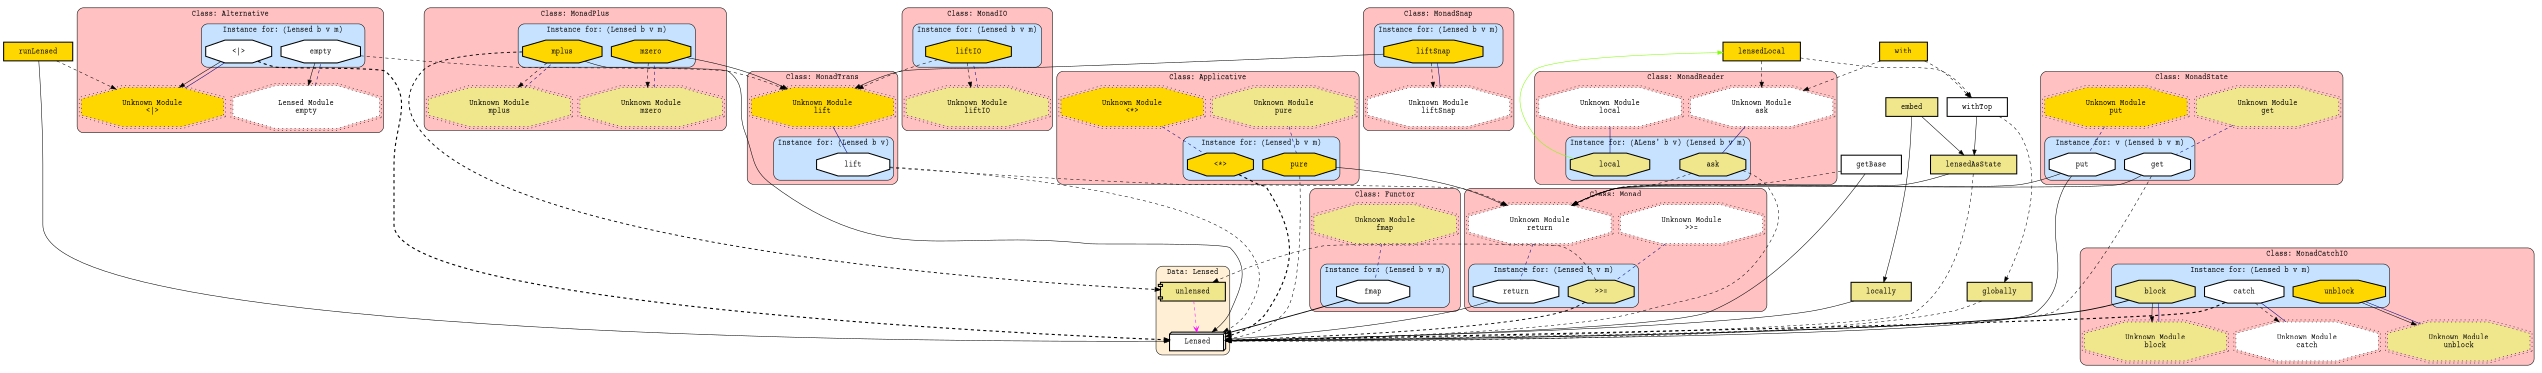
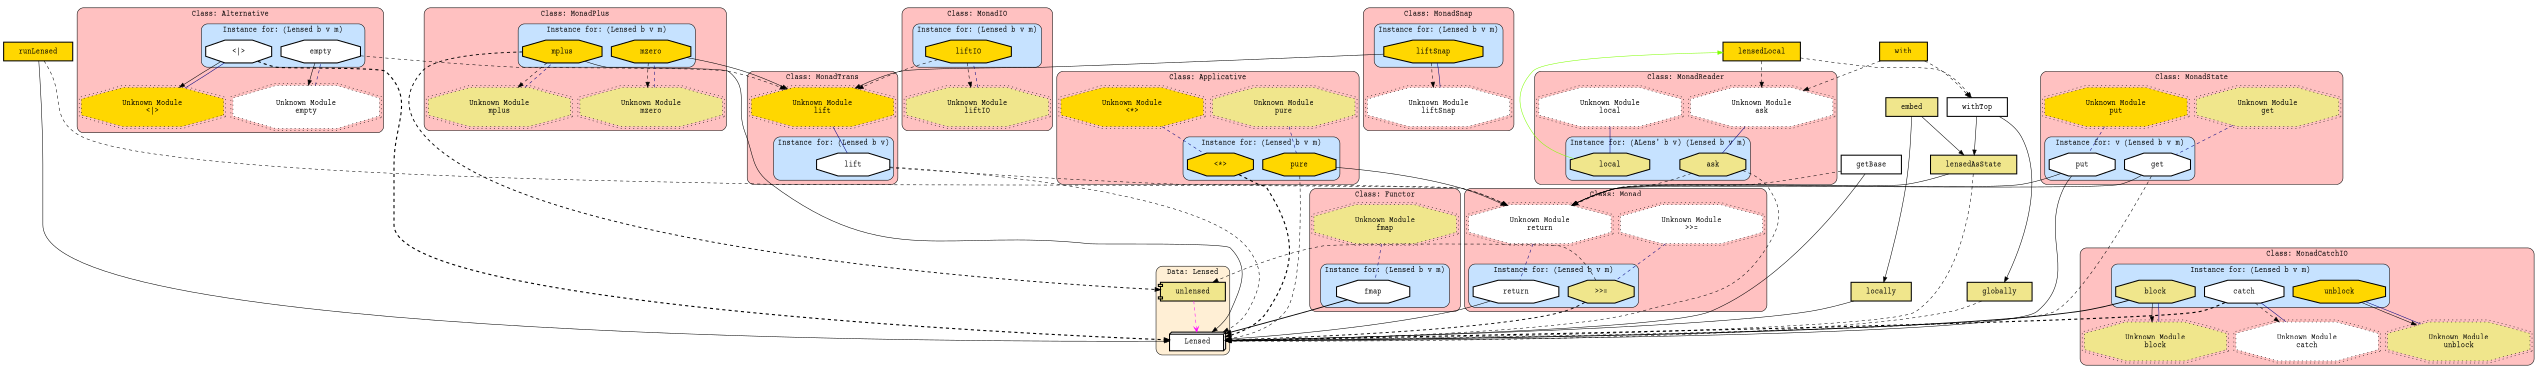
(84, 74) -> (710, 183)
(306, 107) -> (306, 107)
(2031, 193) -> (2031, 193)
